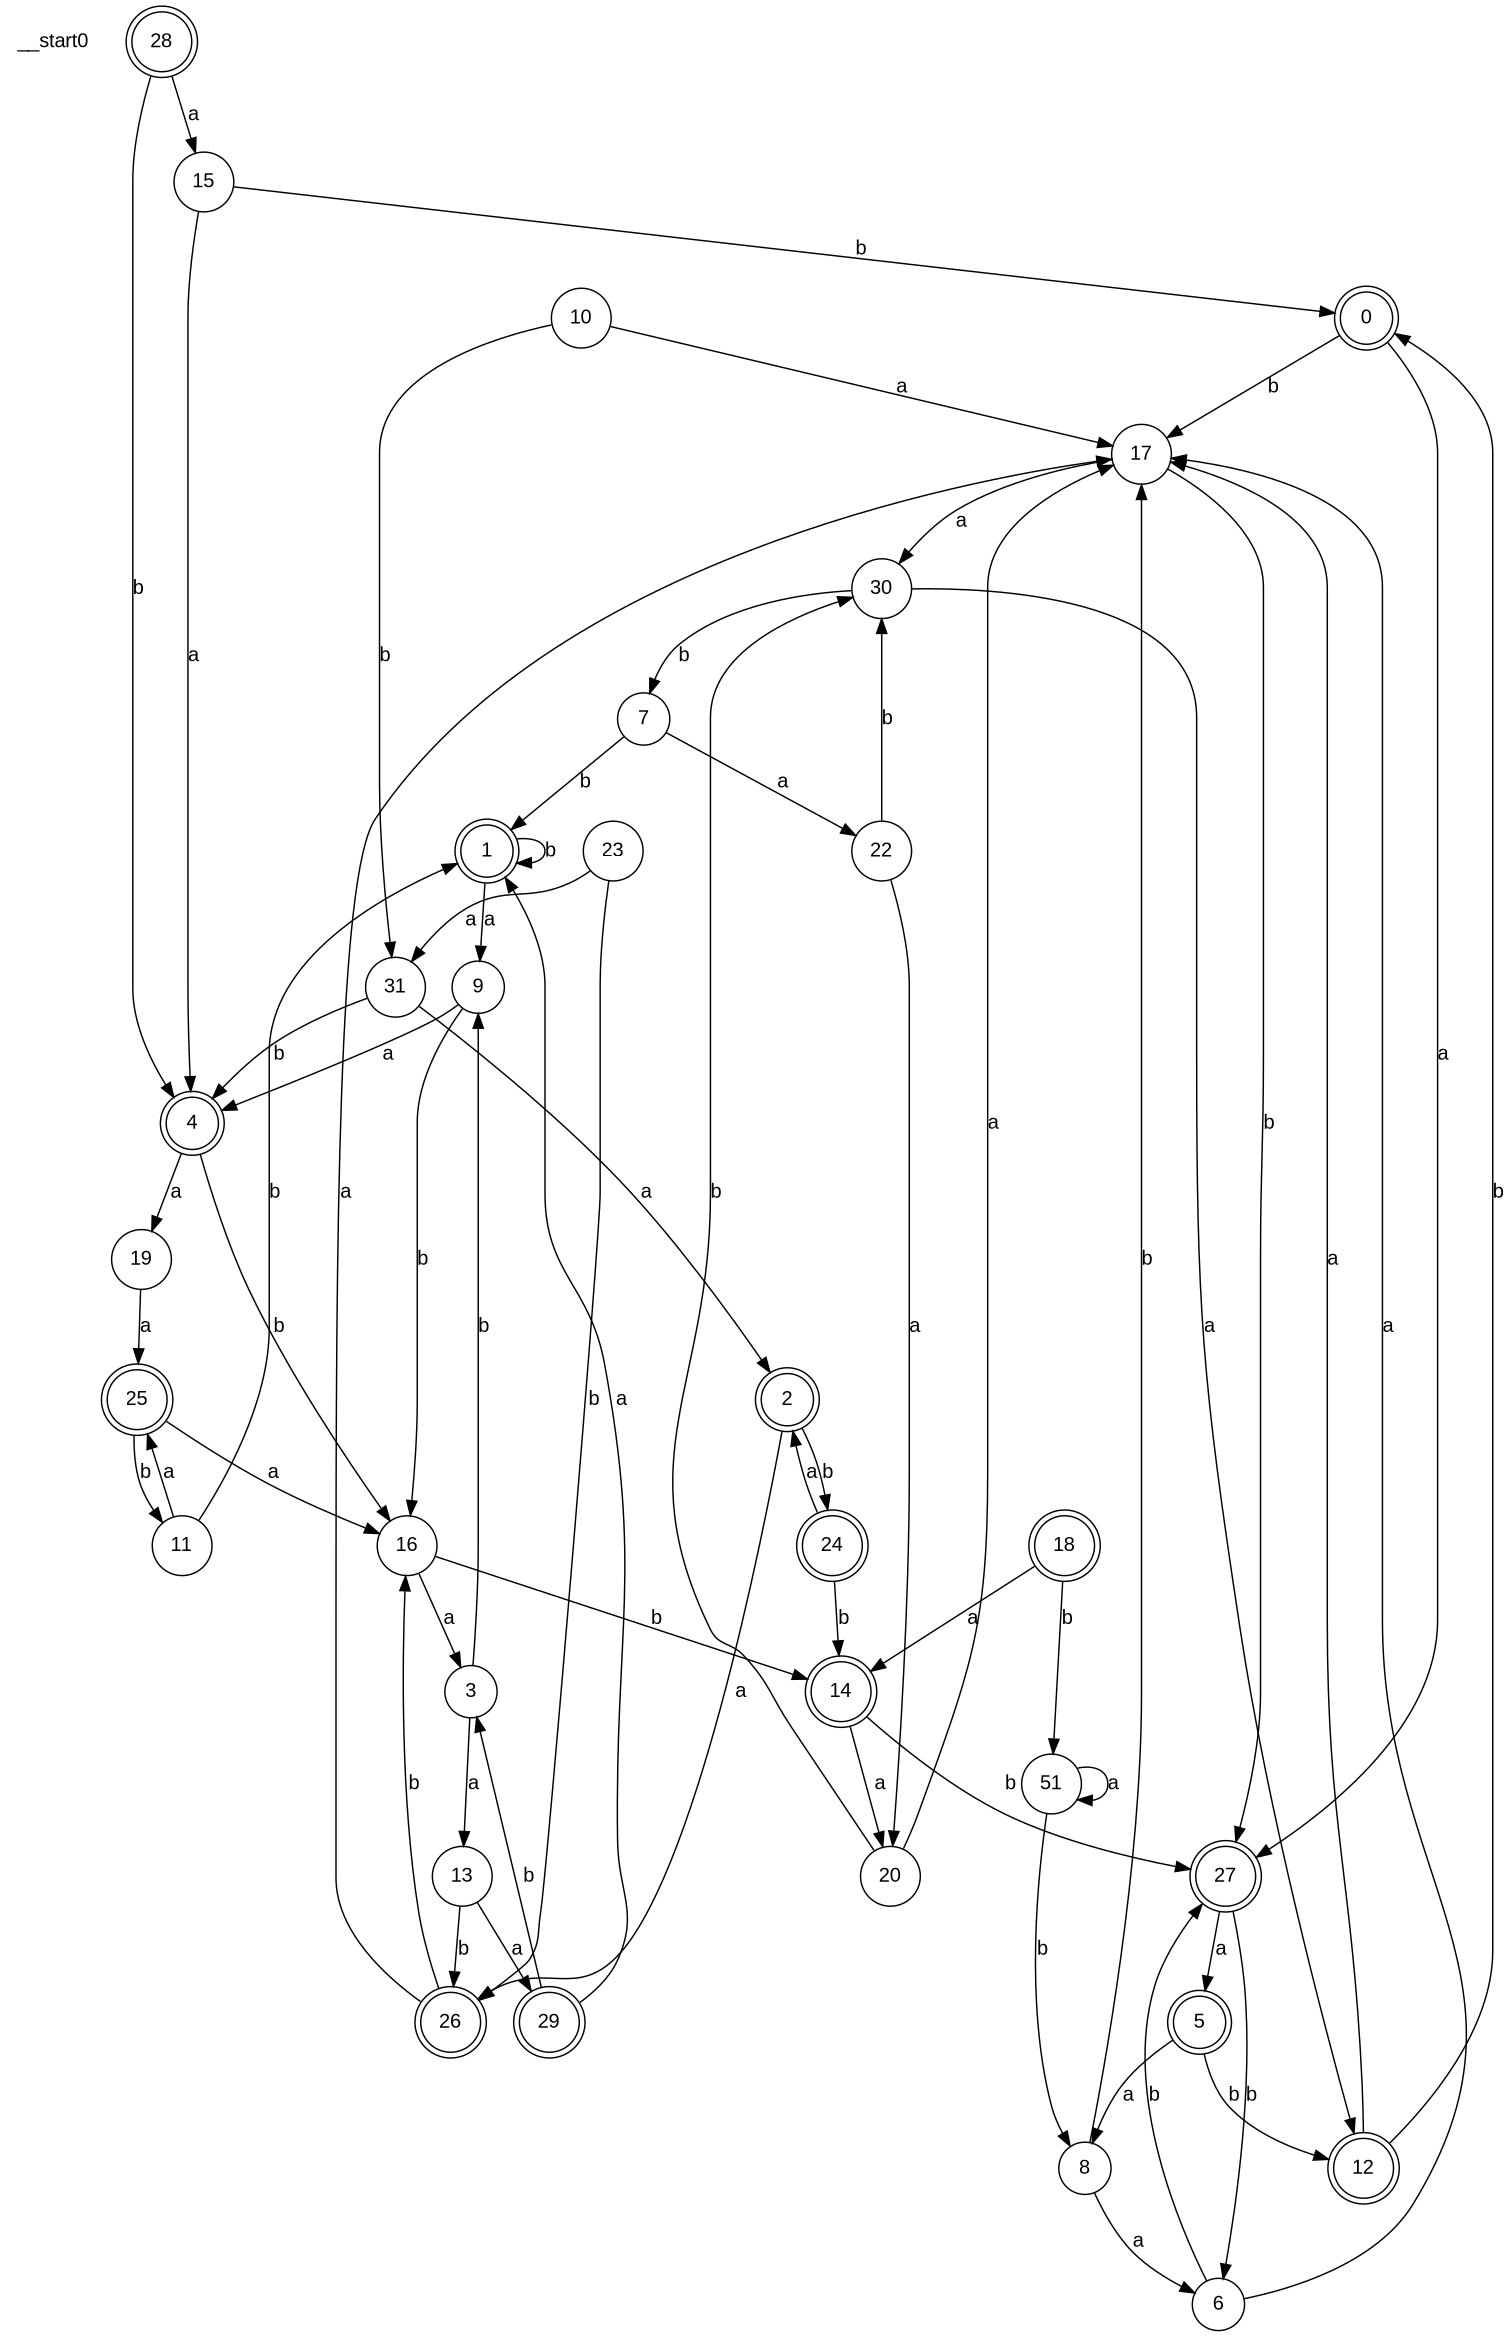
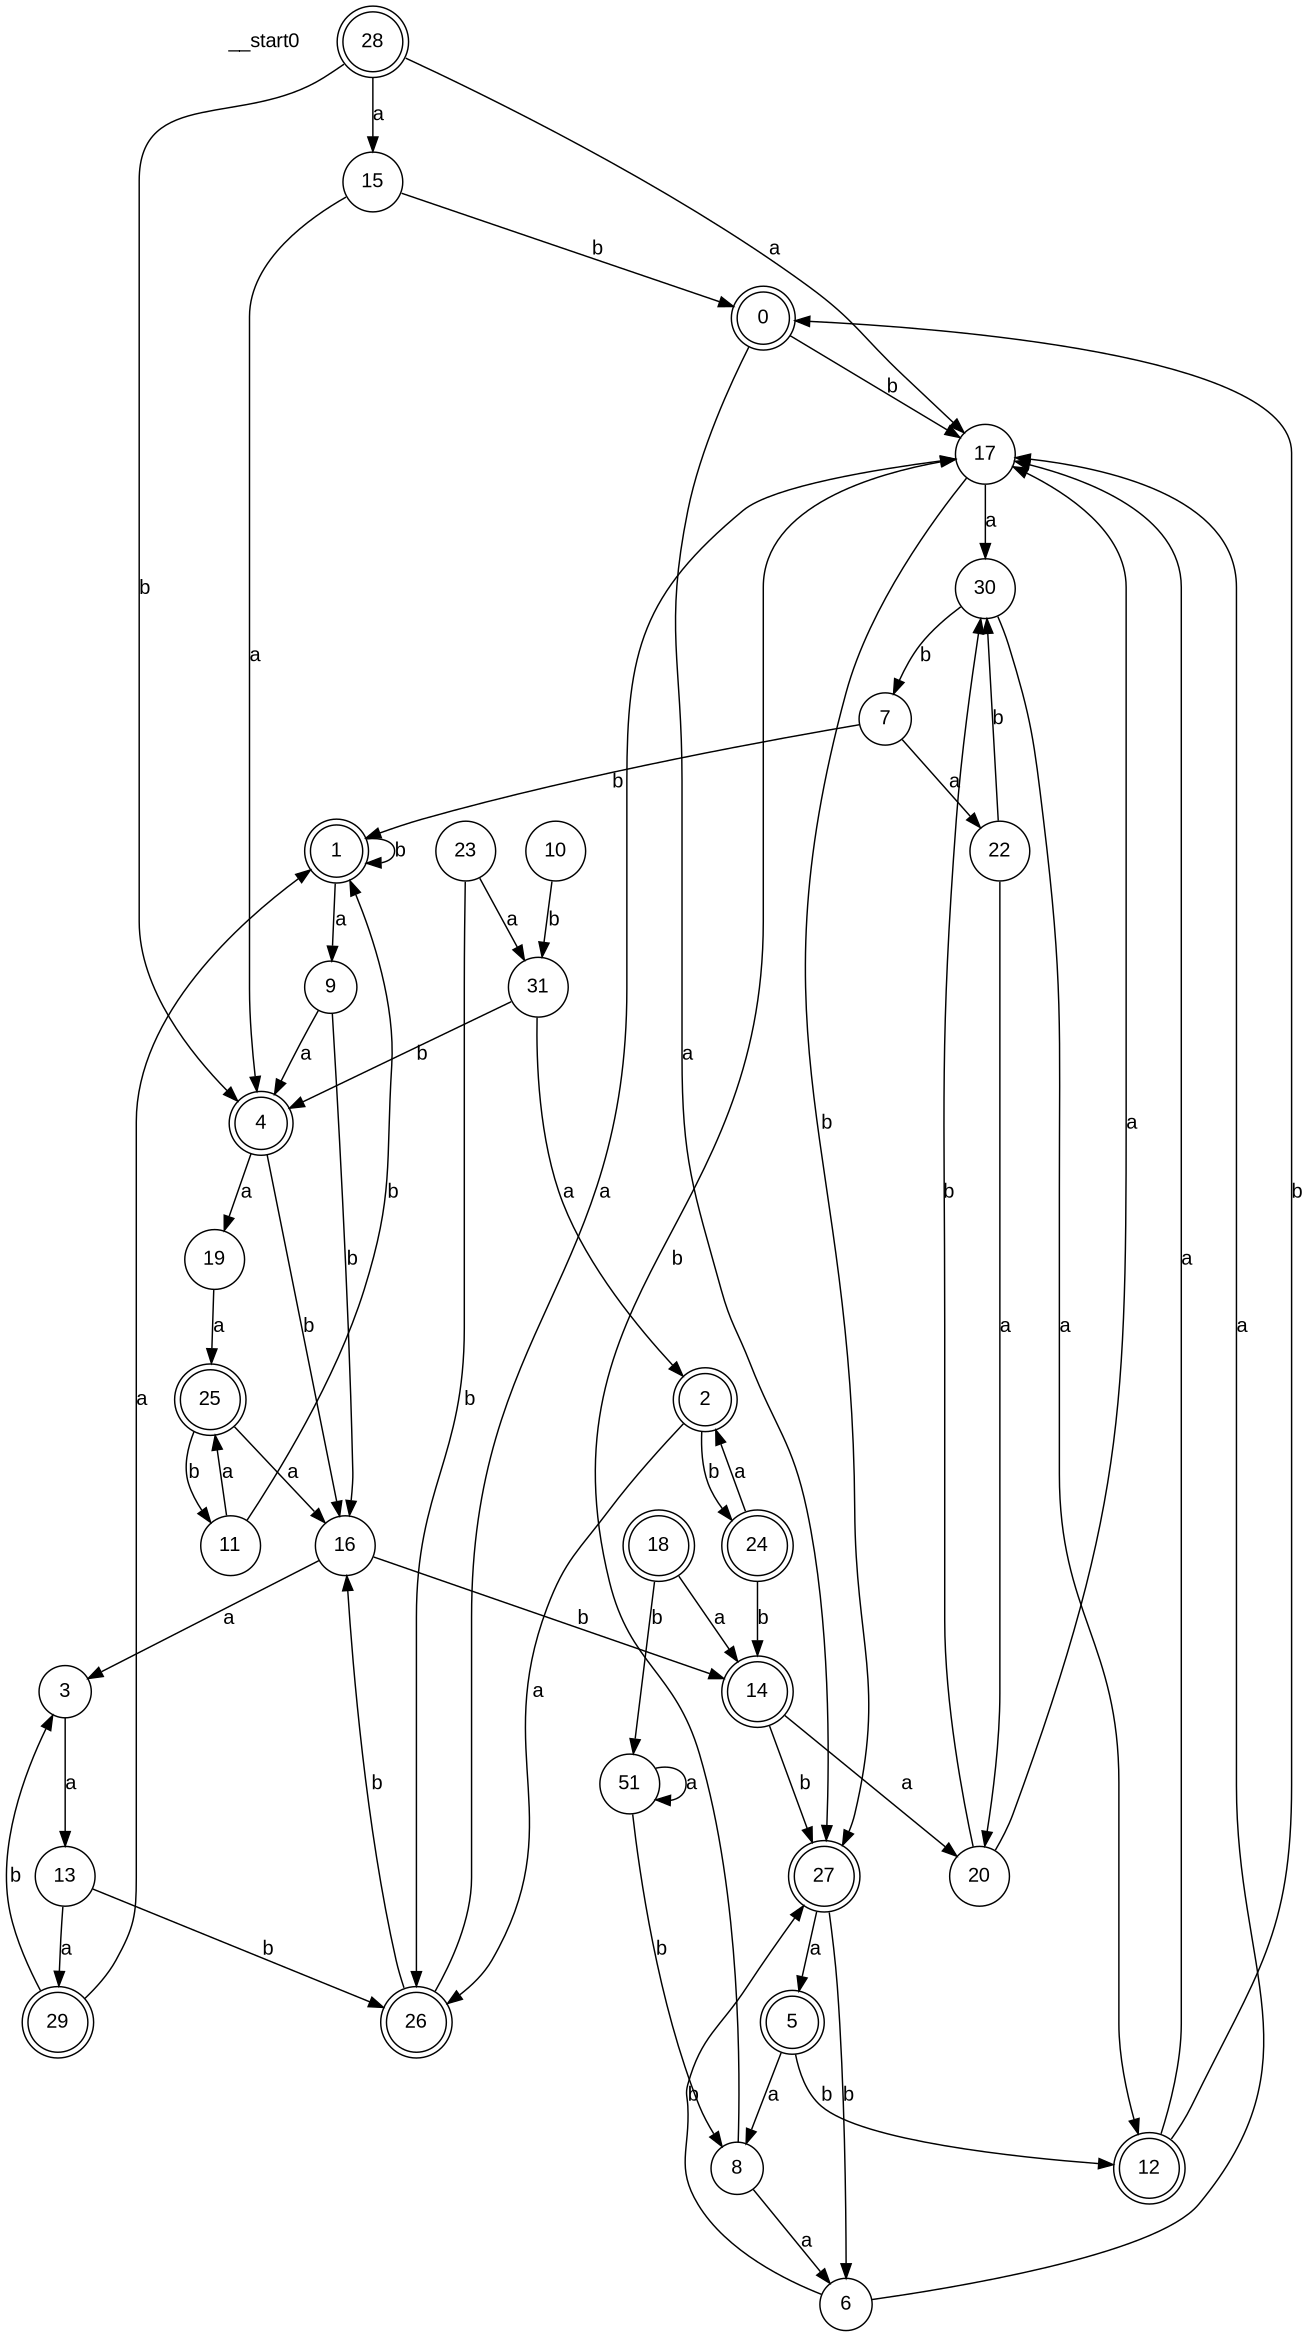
(854, 385) -> (698, 213)
(478, 1347) -> none
